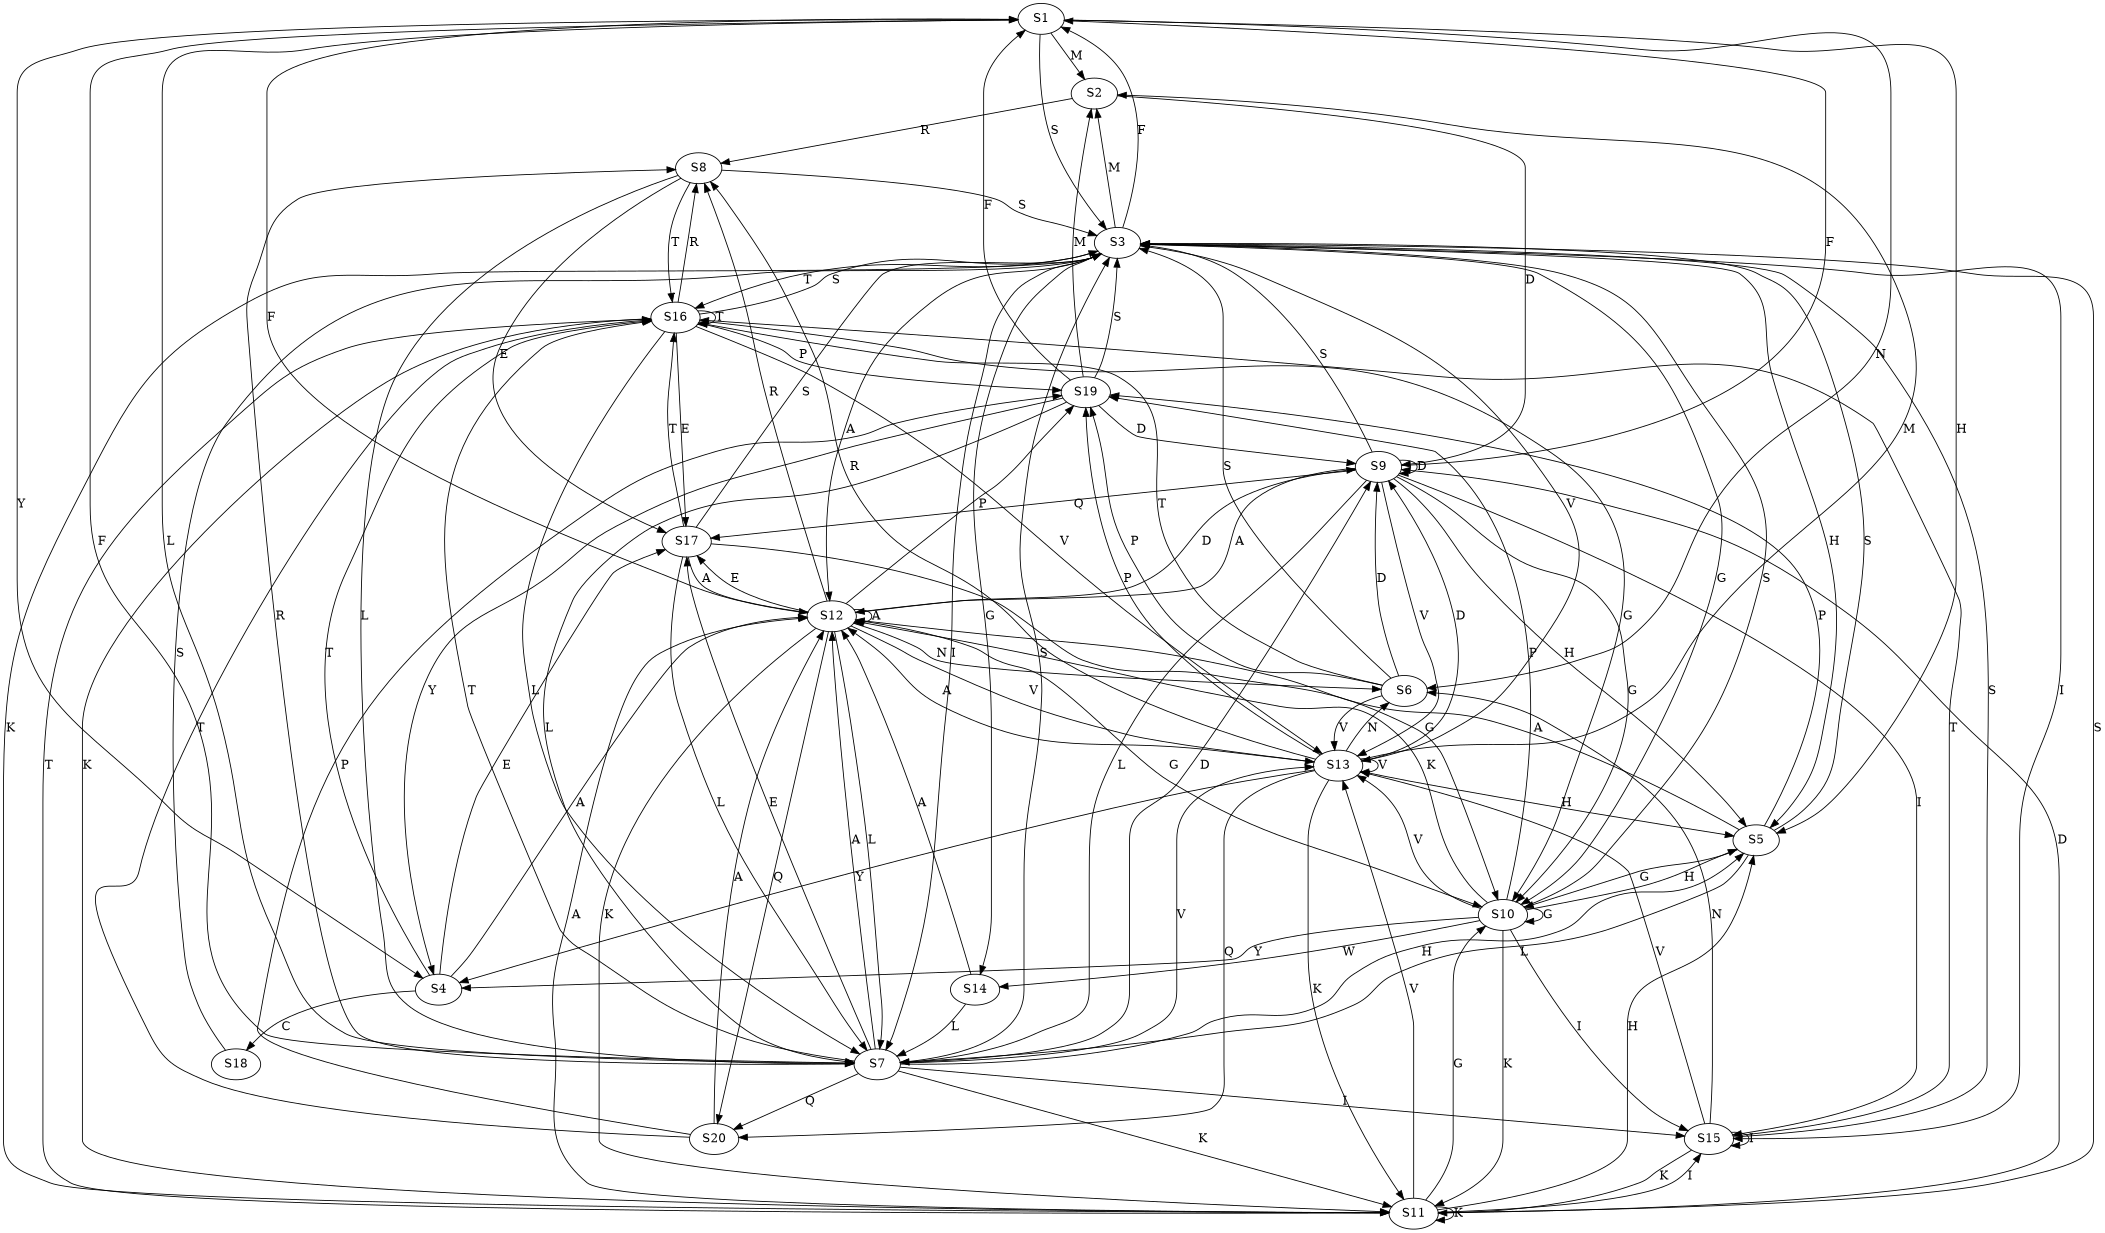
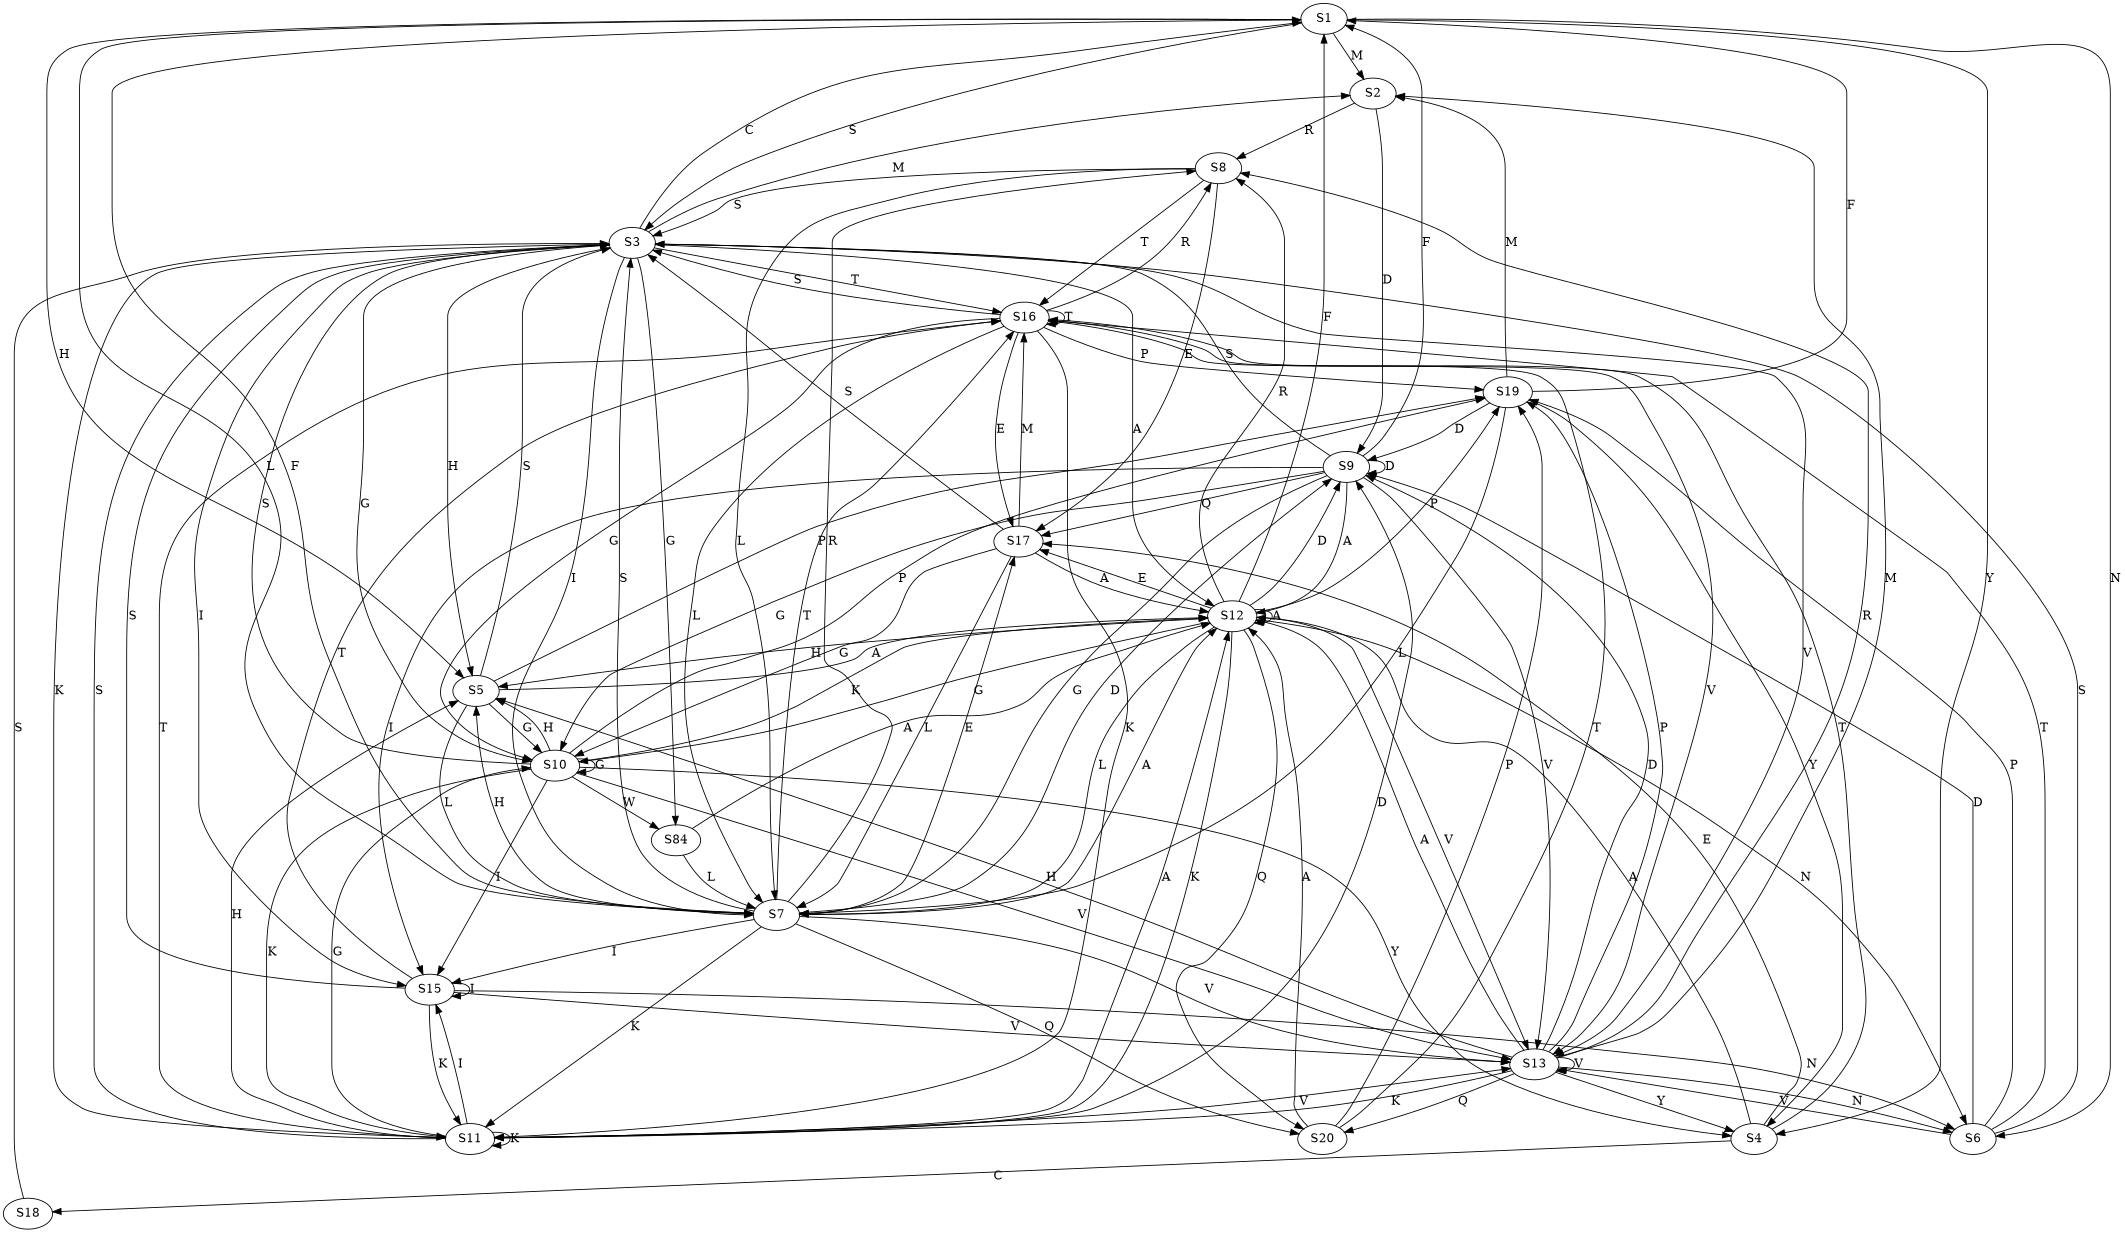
(1142, 131) -> (749, 131)
(1111, 324) -> none
(673, 430) -> (1028, 430)
(1560, 656) -> (804, 648)
(1122, 766) -> (1078, 691)
(975, 990) -> (676, 840)
